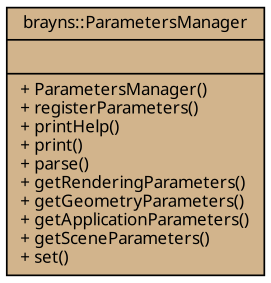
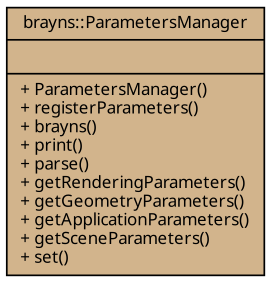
(70, 127) -> (59, 127)
